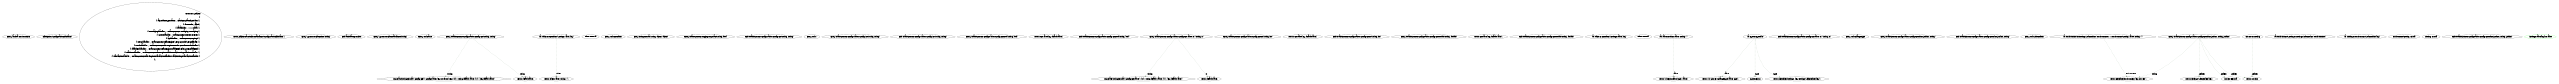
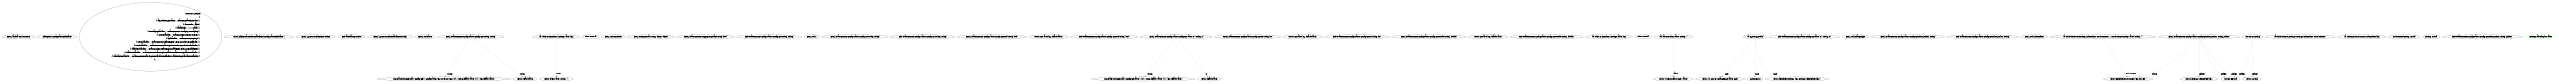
none -> (2247, 59)
(1726, 74) -> (1726, 74)
